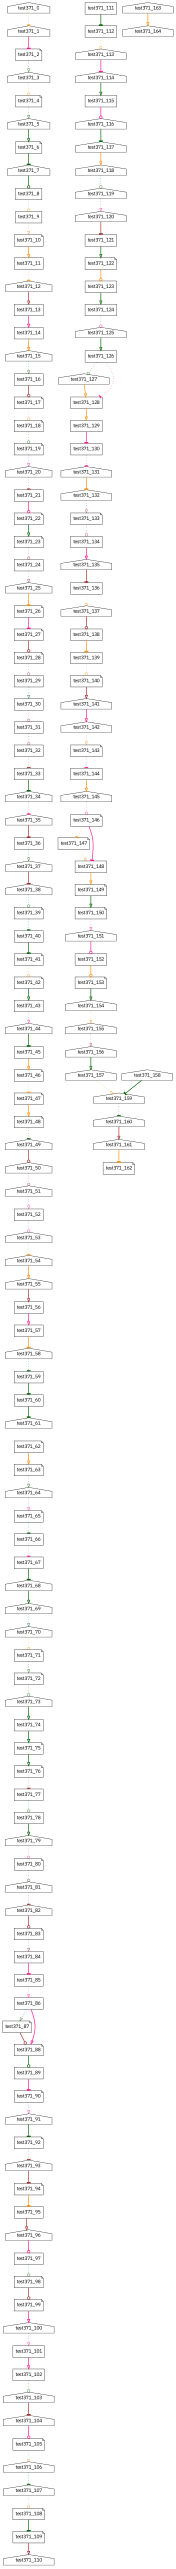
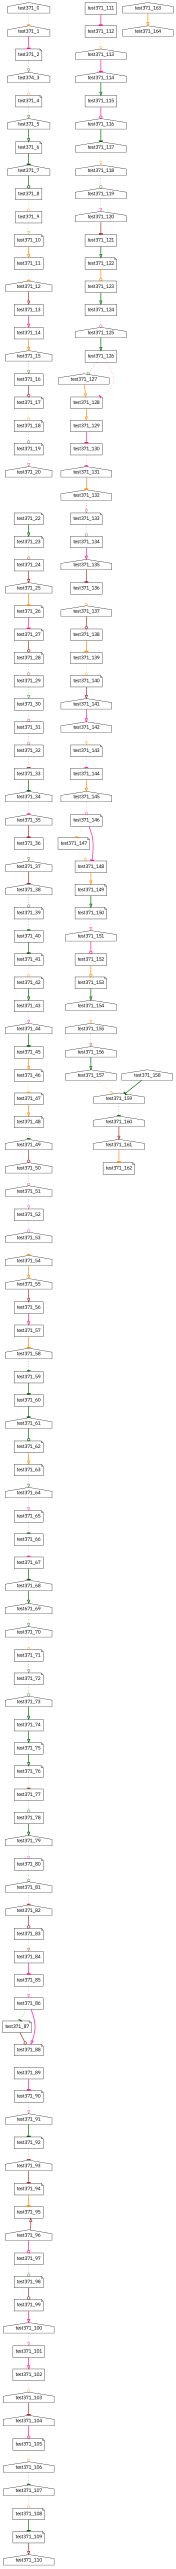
(101, 19) -> (101, 19)
(29, 78) -> (29, 78)
(101, 157) -> (101, 157)
(29, 496) -> none
(29, 575) -> (29, 575)
none -> (29, 1433)
(29, 1609) -> (29, 1609)
(24, 2014) -> (24, 2014)
(29, 2060) -> none
(27, 2223) -> (31, 2226)
(29, 2385) -> (29, 2385)
